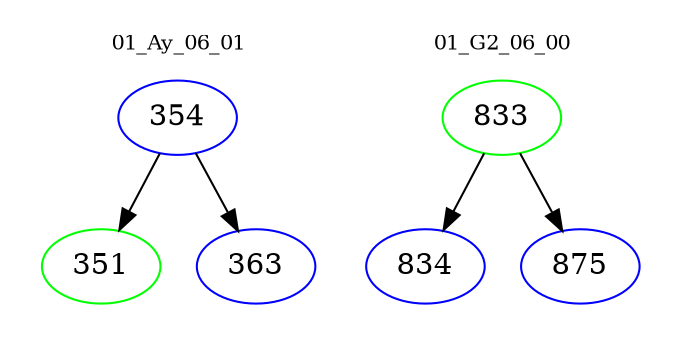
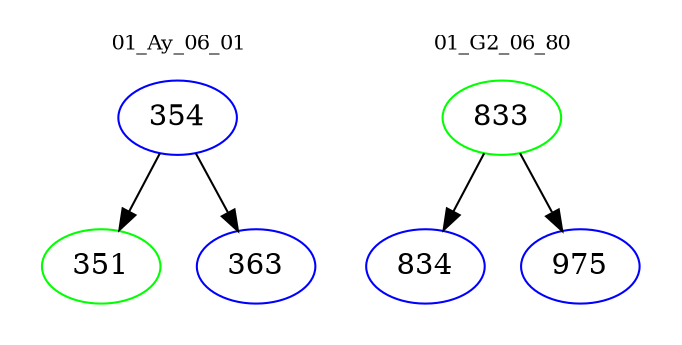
(503, 44) -> (503, 44)
(580, 266) -> (580, 266)
